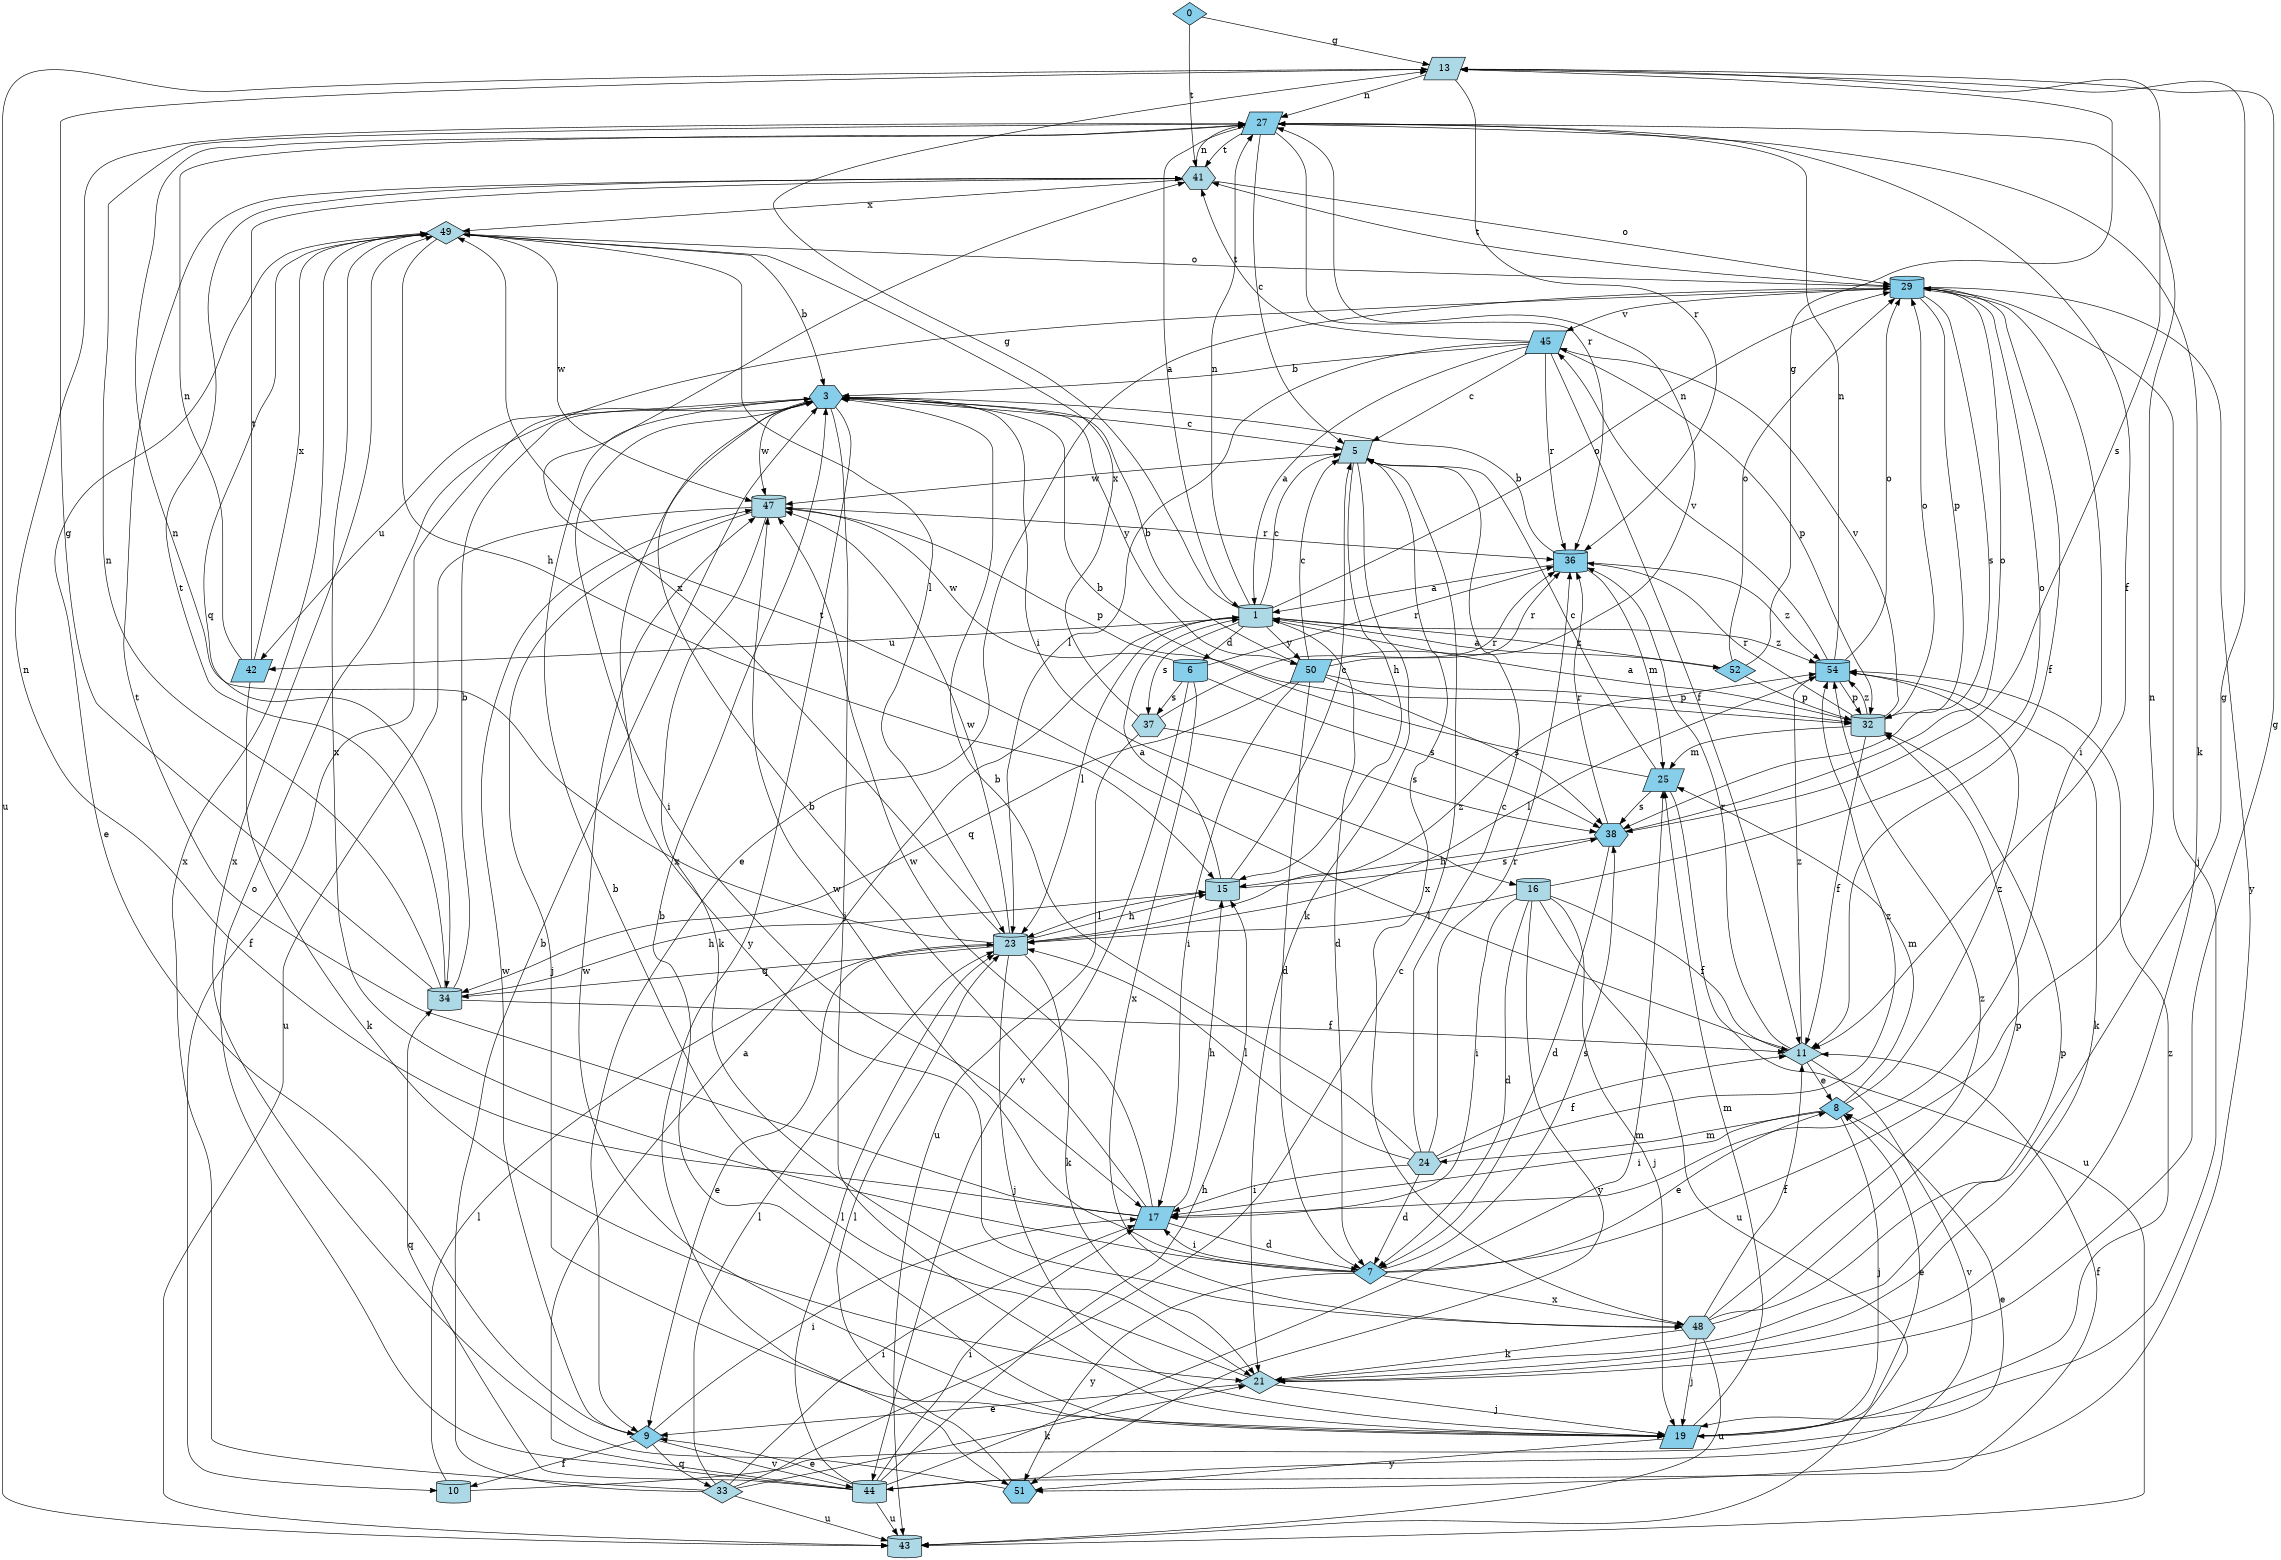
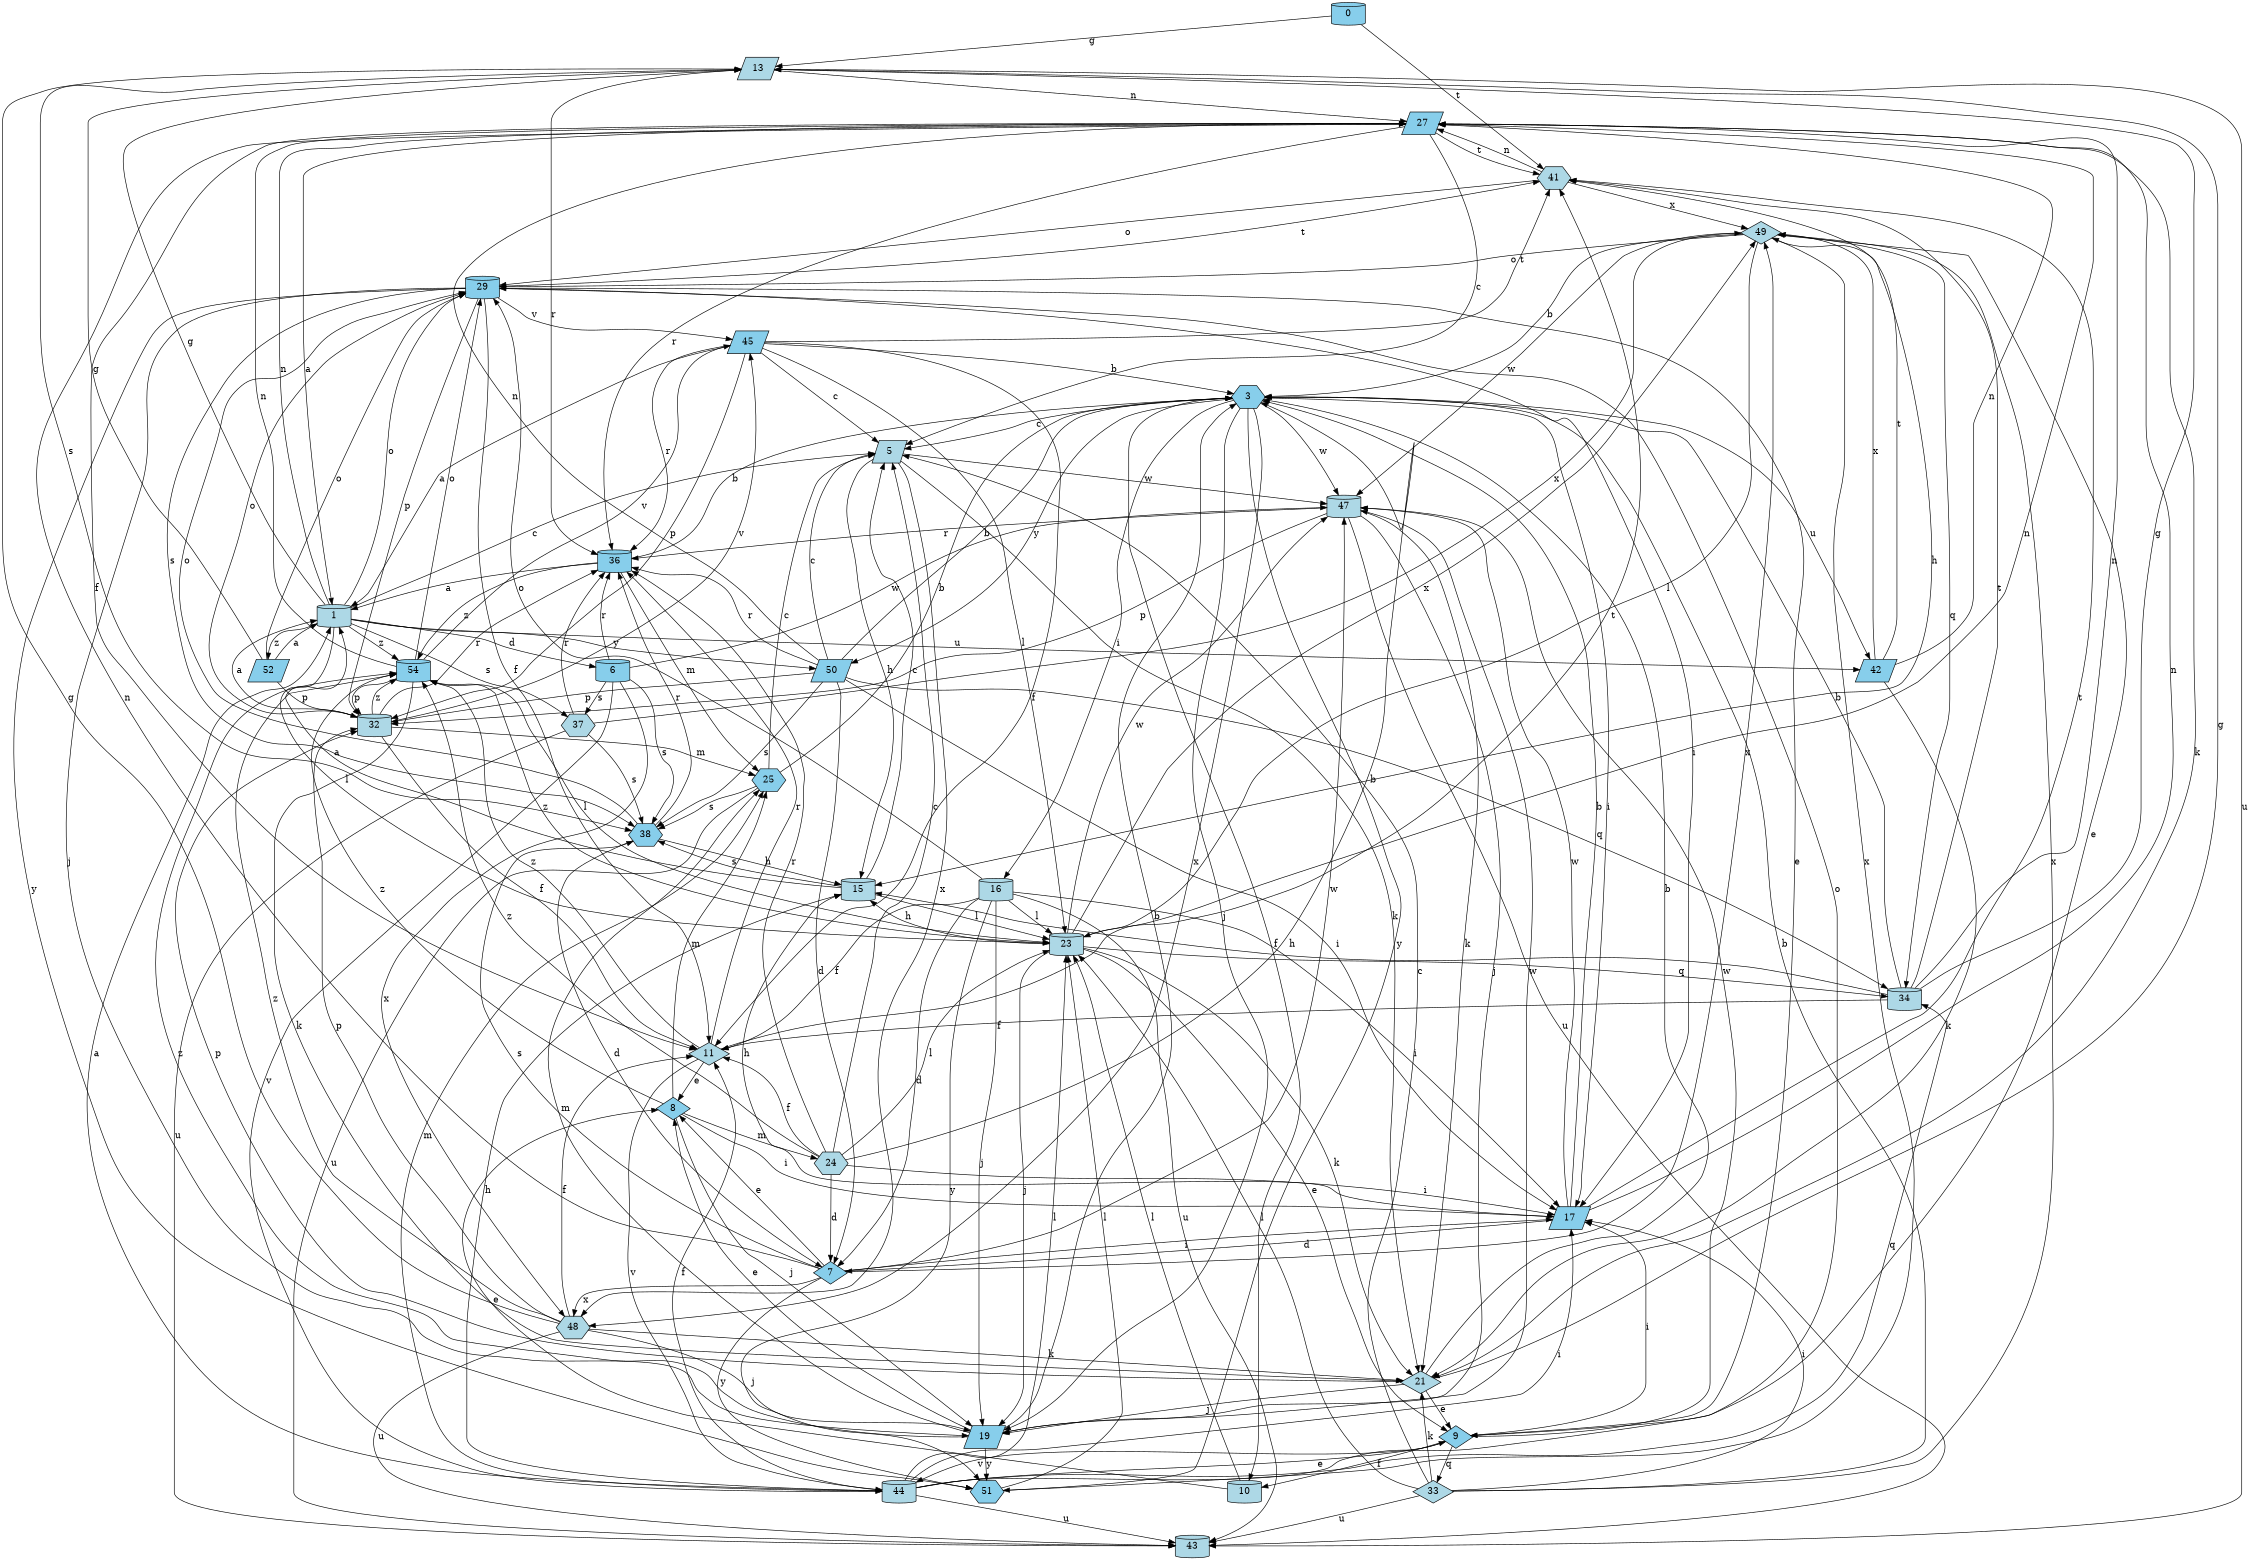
(1190, 14) -> (1348, 14)
(1735, 671) -> (269, 671)
(1664, 780) -> (769, 780)
(1335, 921) -> none
